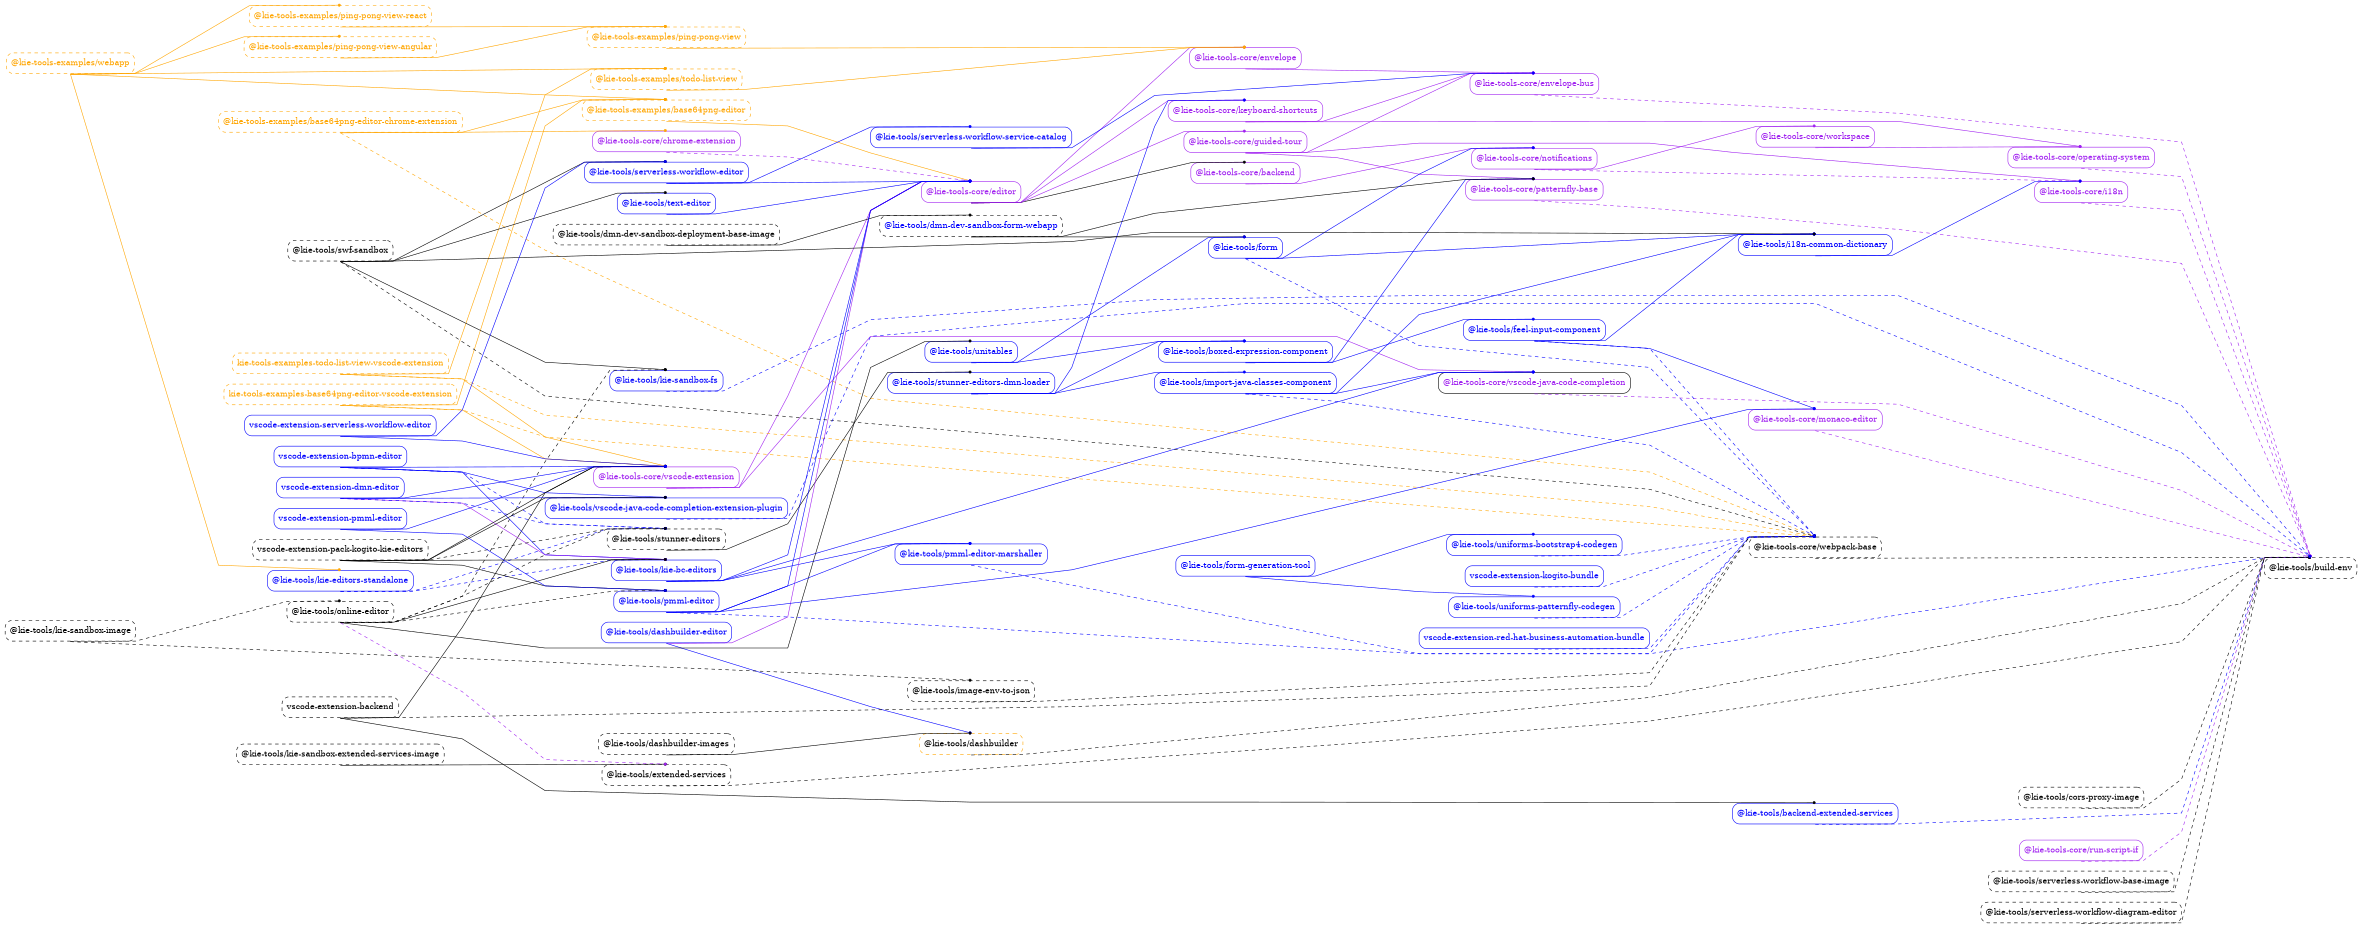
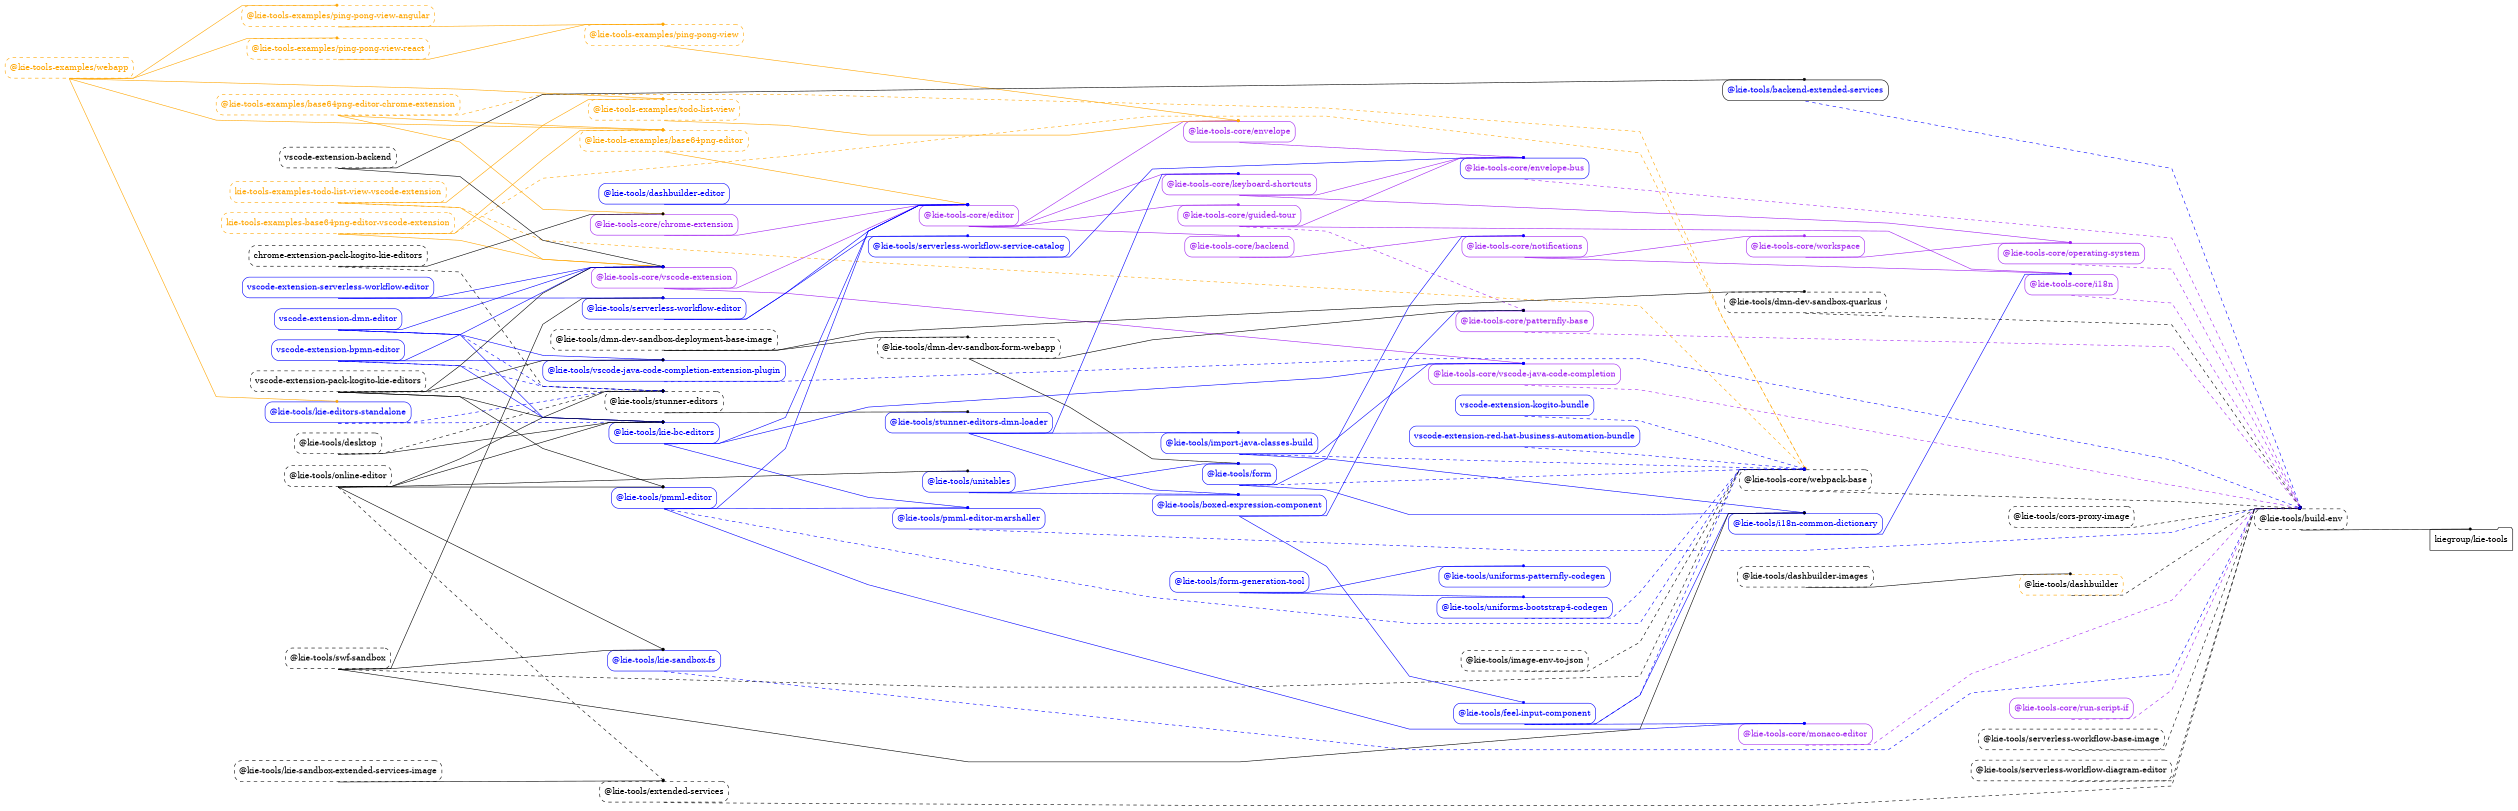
(1534, 84) -> (1525, 168)
(818, 161) -> (815, 222)
(1396, 169) -> (1384, 254)
(1807, 175) -> (1797, 266)
(1107, 182) -> (1103, 231)
(666, 204) -> none
(971, 226) -> (969, 348)
none -> (338, 256)
none -> (1805, 302)
(1245, 383) -> (1239, 443)
(1534, 383) -> (1525, 374)
none -> (338, 443)
(817, 472) -> (815, 205)
(520, 503) -> (500, 568)
(340, 519) -> none
(510, 533) -> (494, 369)
none -> (2471, 540)
(510, 572) -> (485, 447)
(1675, 583) -> none
(502, 607) -> (500, 487)
(70, 631) -> none
(817, 690) -> none
(1117, 705) -> none
(503, 725) -> (498, 635)
(1815, 814) -> (1805, 90)
